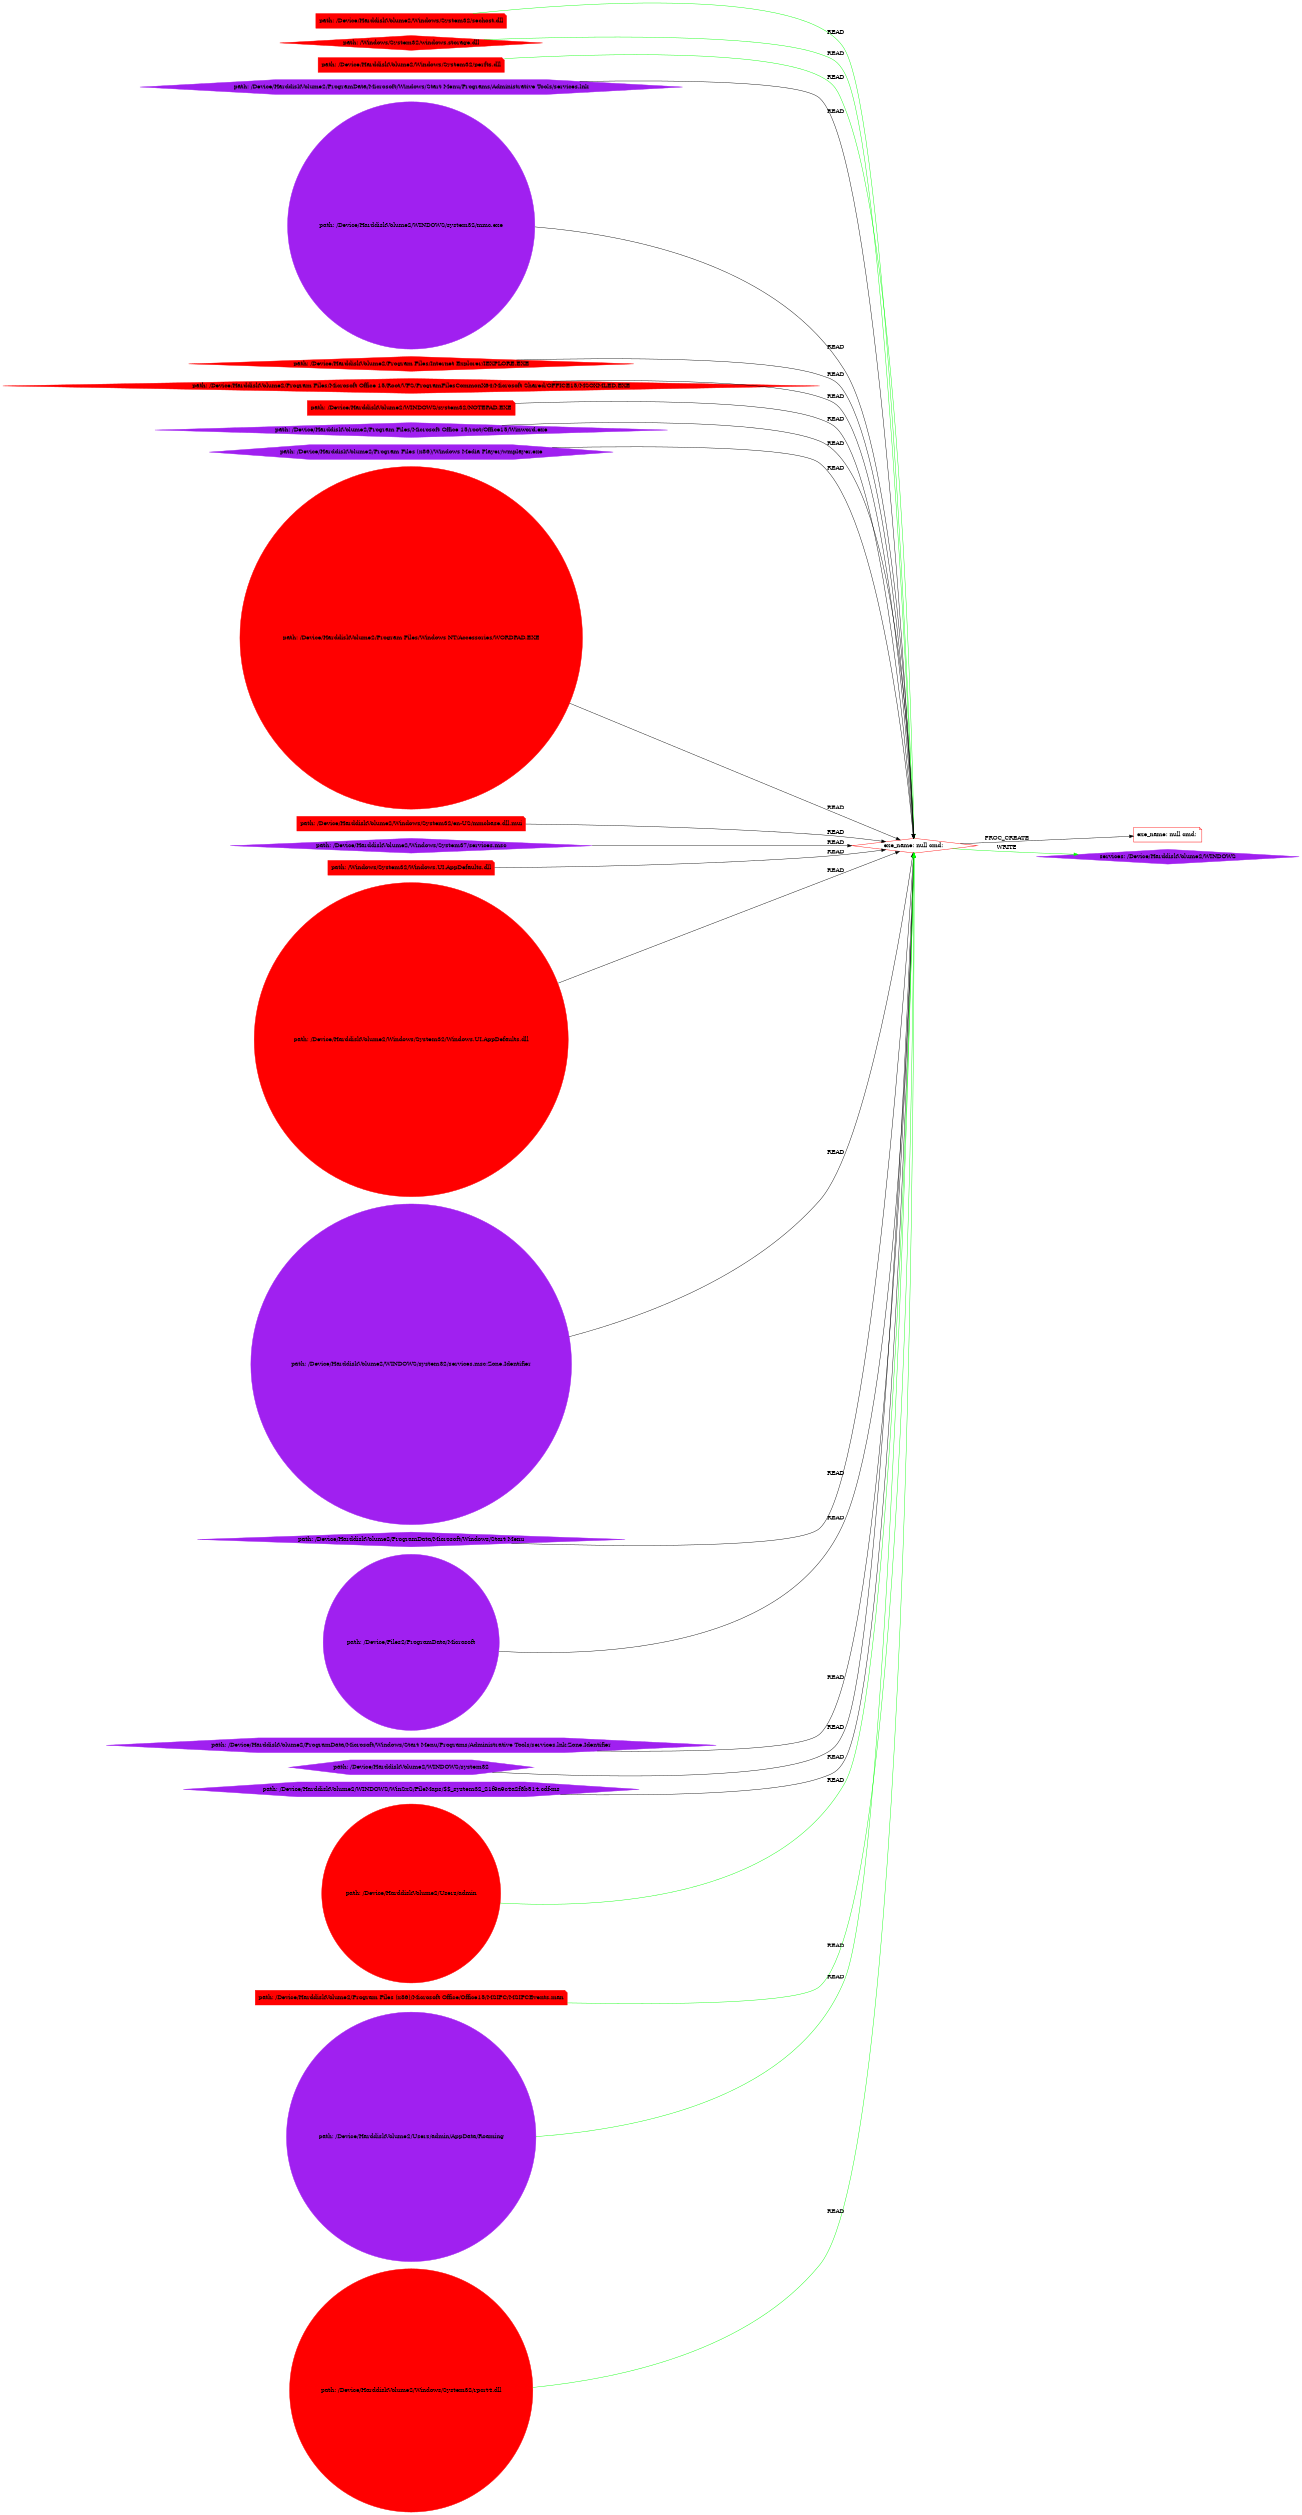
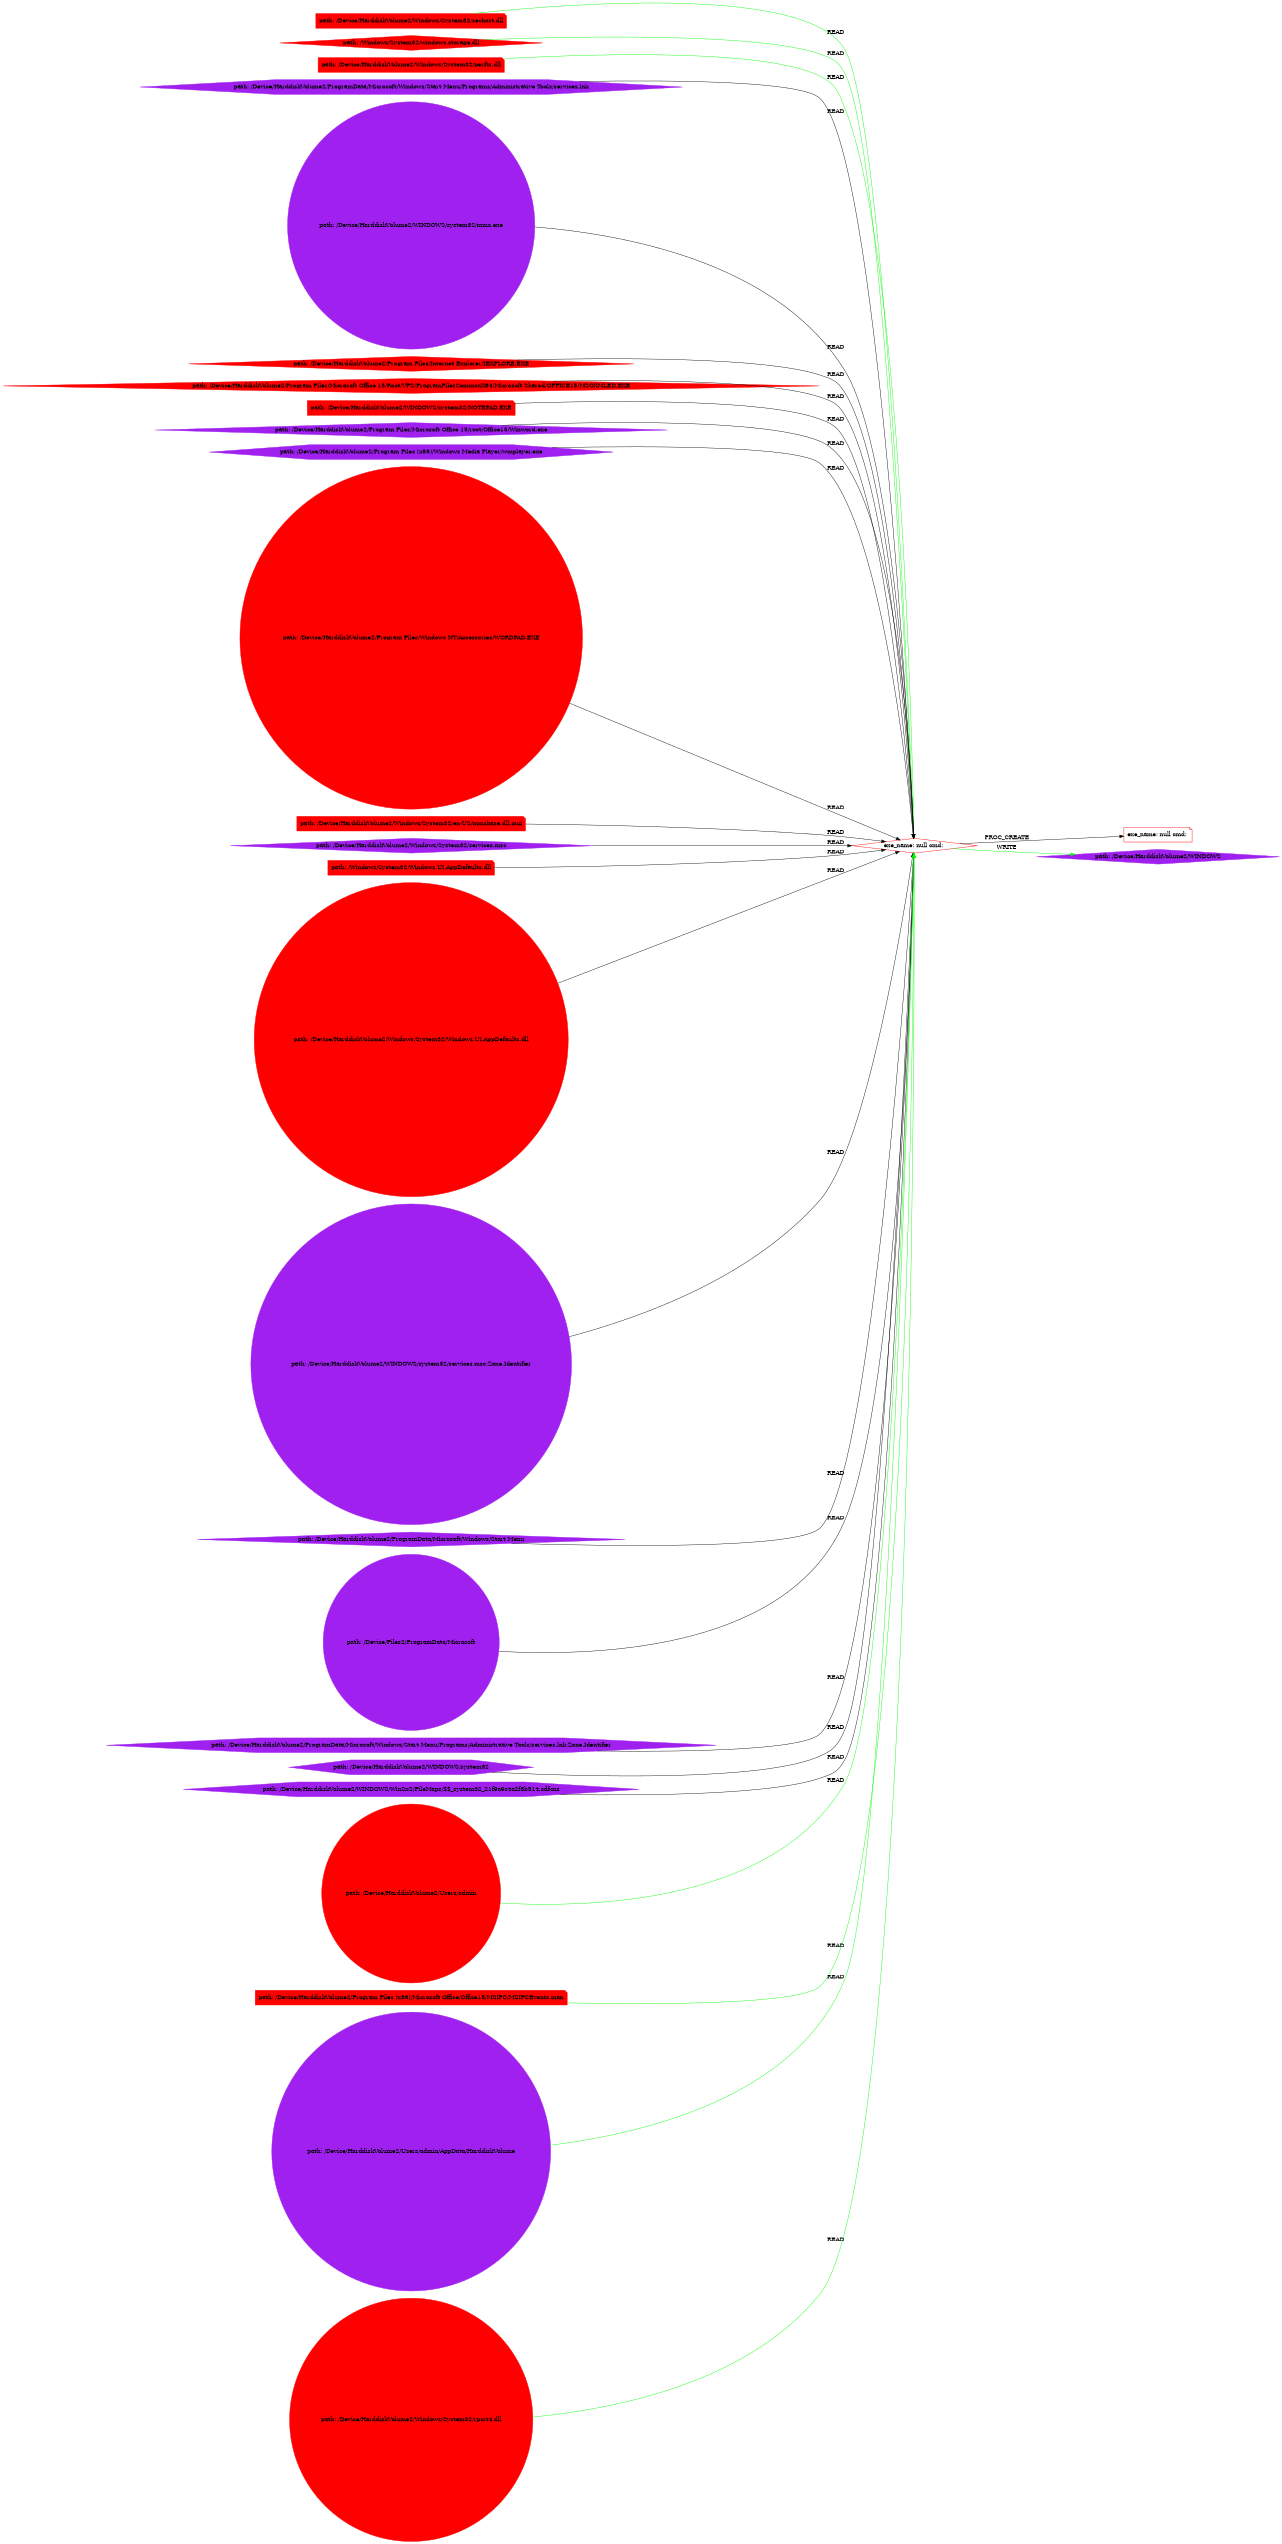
(411, 846) -> (411, 846)
(1168, 857) -> (1158, 857)
(411, 2137) -> (411, 2152)
